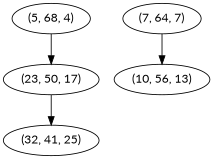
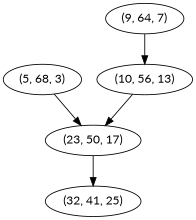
(51, 19) -> (42, 80)
(162, 19) -> (145, 19)
none -> (122, 107)
